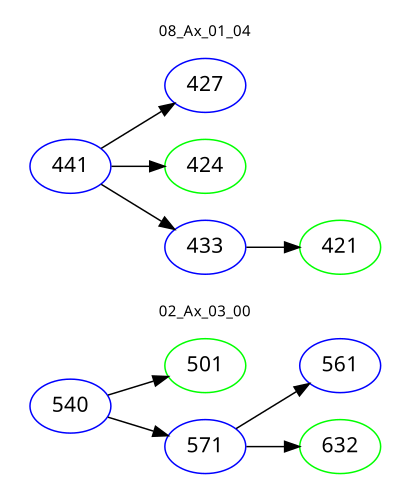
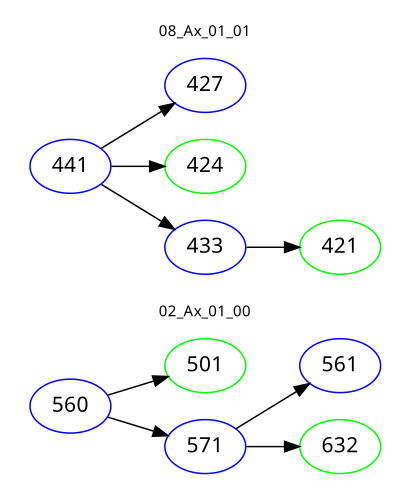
(205, 32) -> (205, 32)
(205, 312) -> (205, 312)
(70, 406) -> (70, 406)
